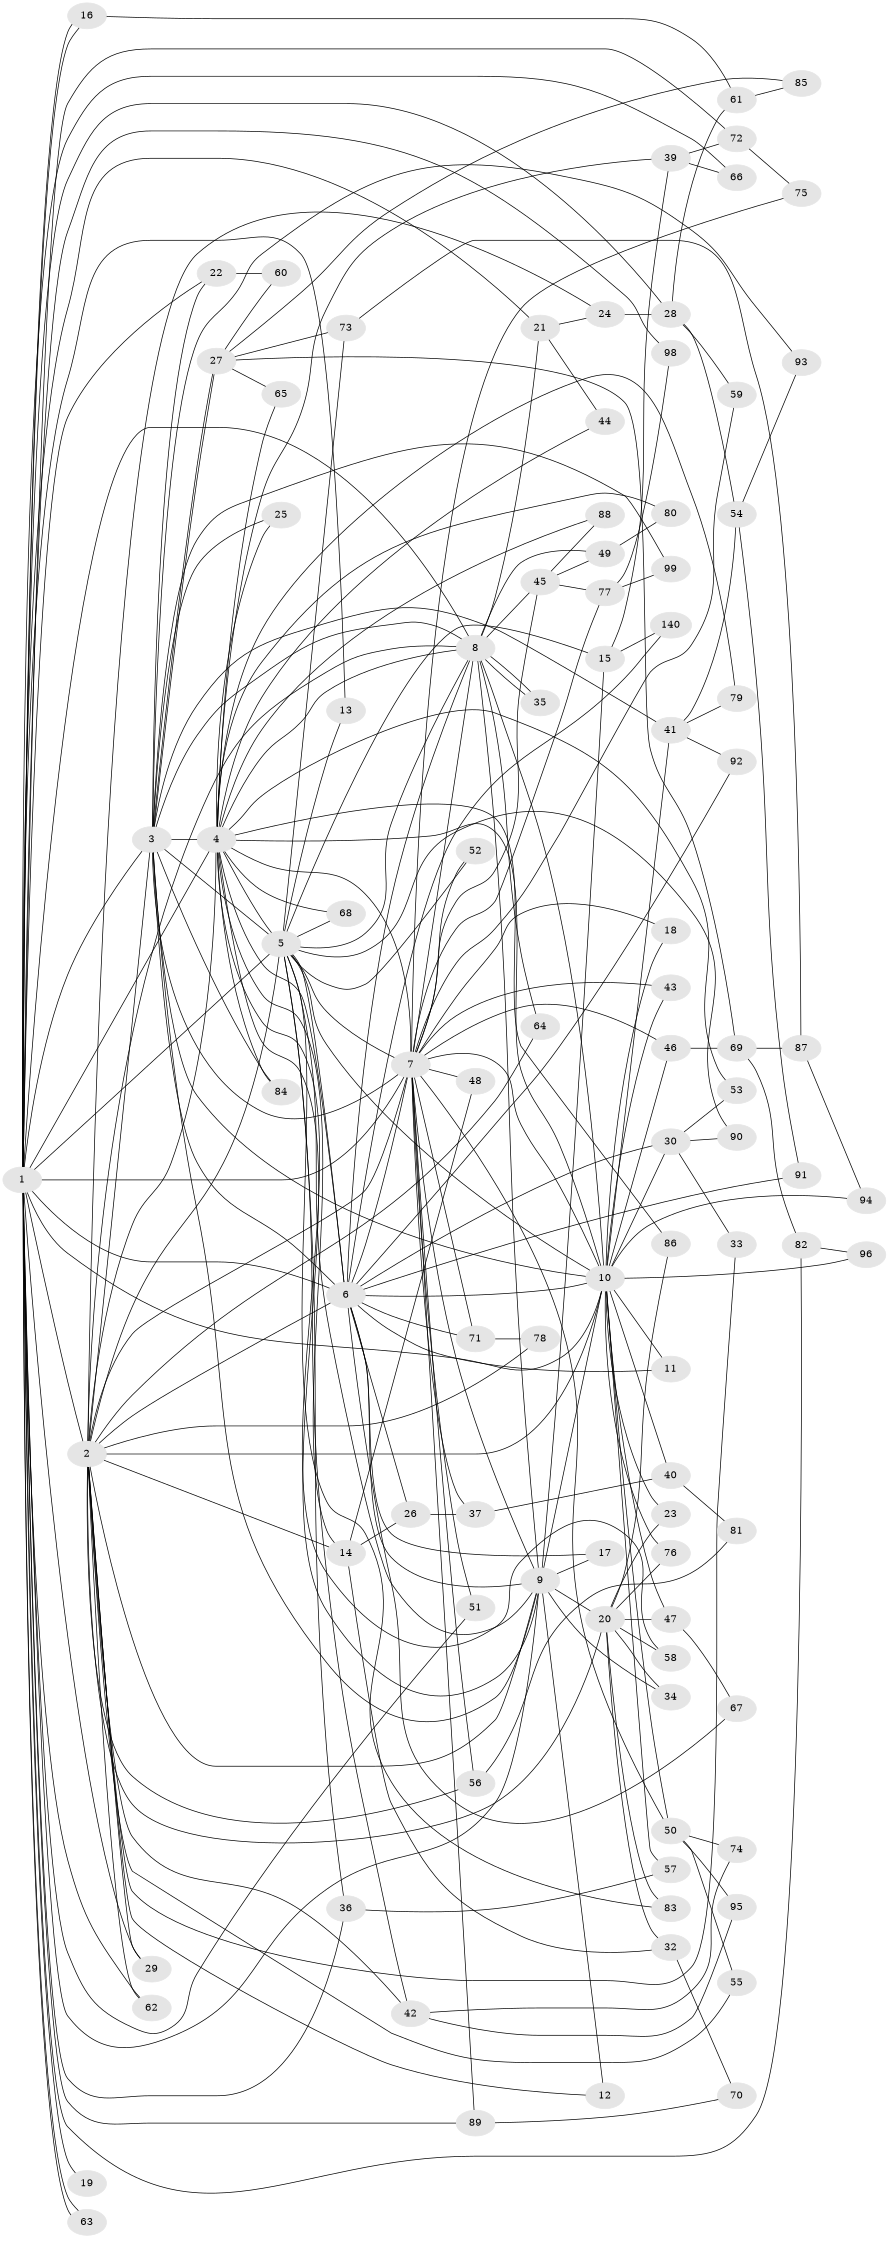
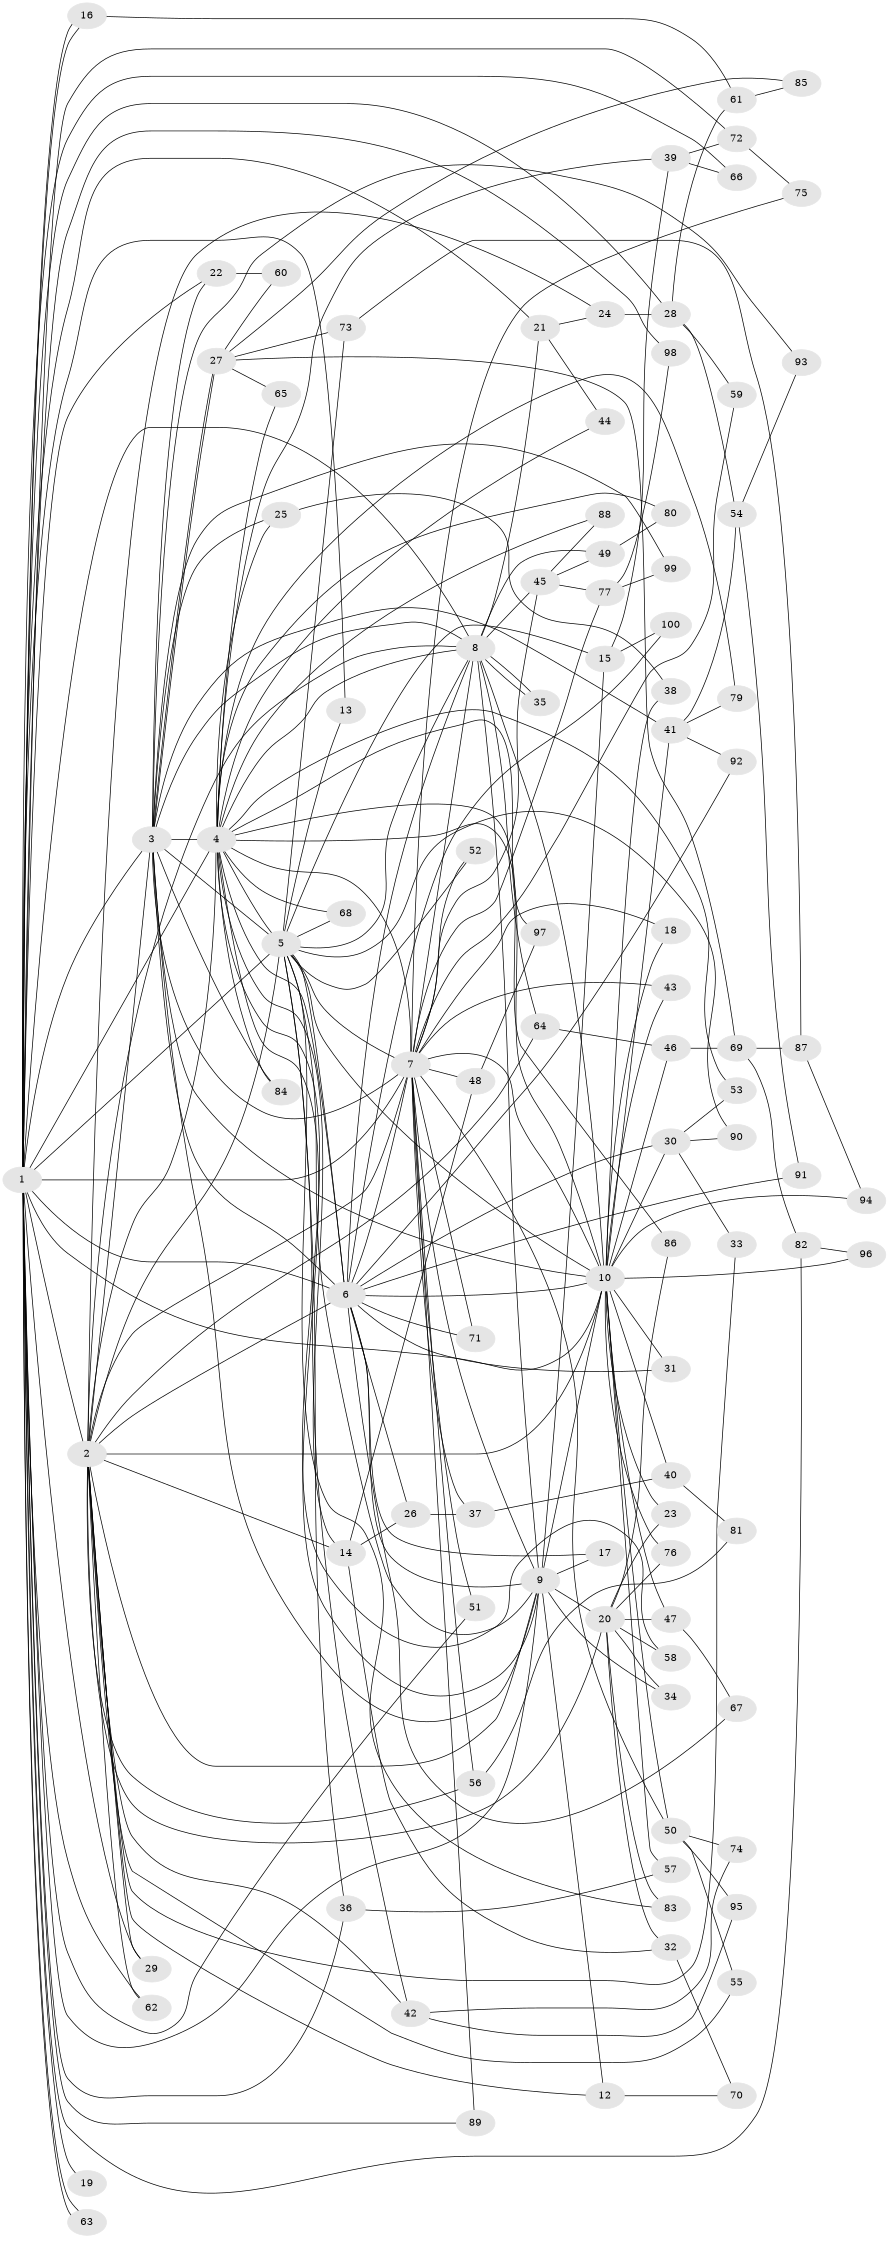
(671, 625) -> (671, 625)
none -> (671, 691)
none -> (540, 933)
(538, 1005) -> (606, 1037)
(540, 1339) -> none
(671, 1369) -> (671, 1369)
(607, 2117) -> (671, 2096)
